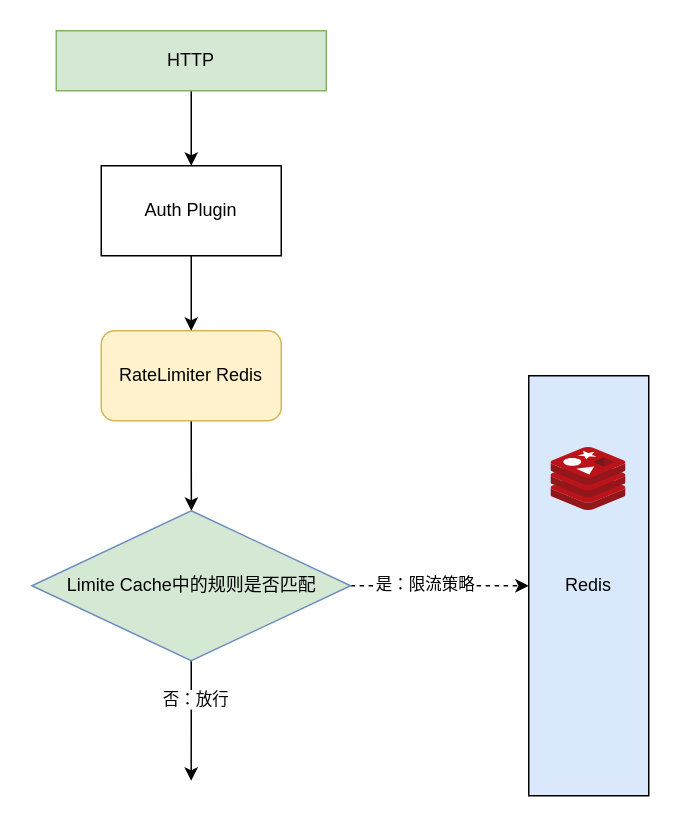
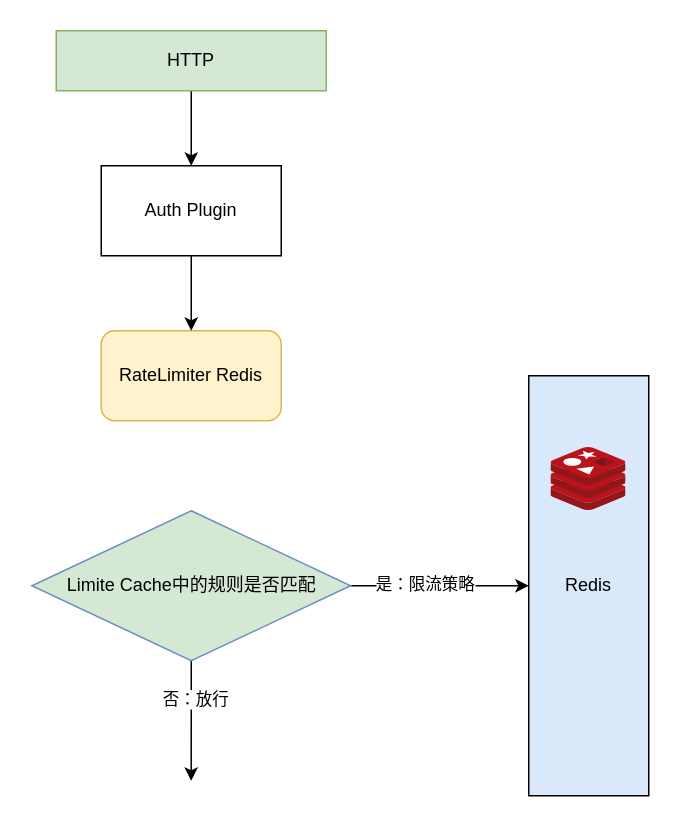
(191, 461) -> none
(496, 586) -> (496, 586)
